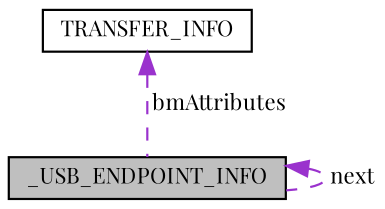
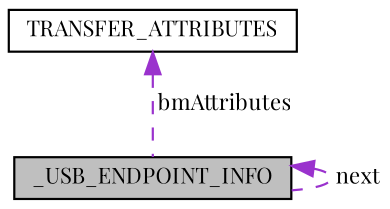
(147, 31) -> (153, 31)
